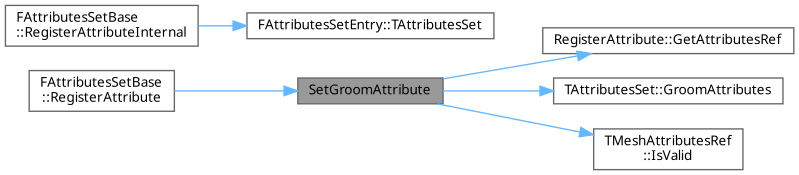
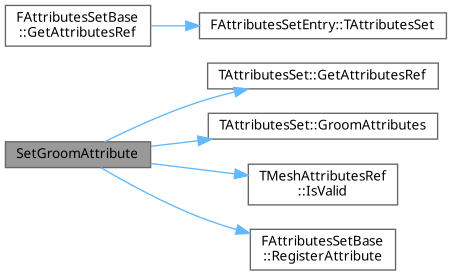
(102, 26) -> (78, 26)
(668, 41) -> (323, 76)
(229, 91) -> (167, 203)
